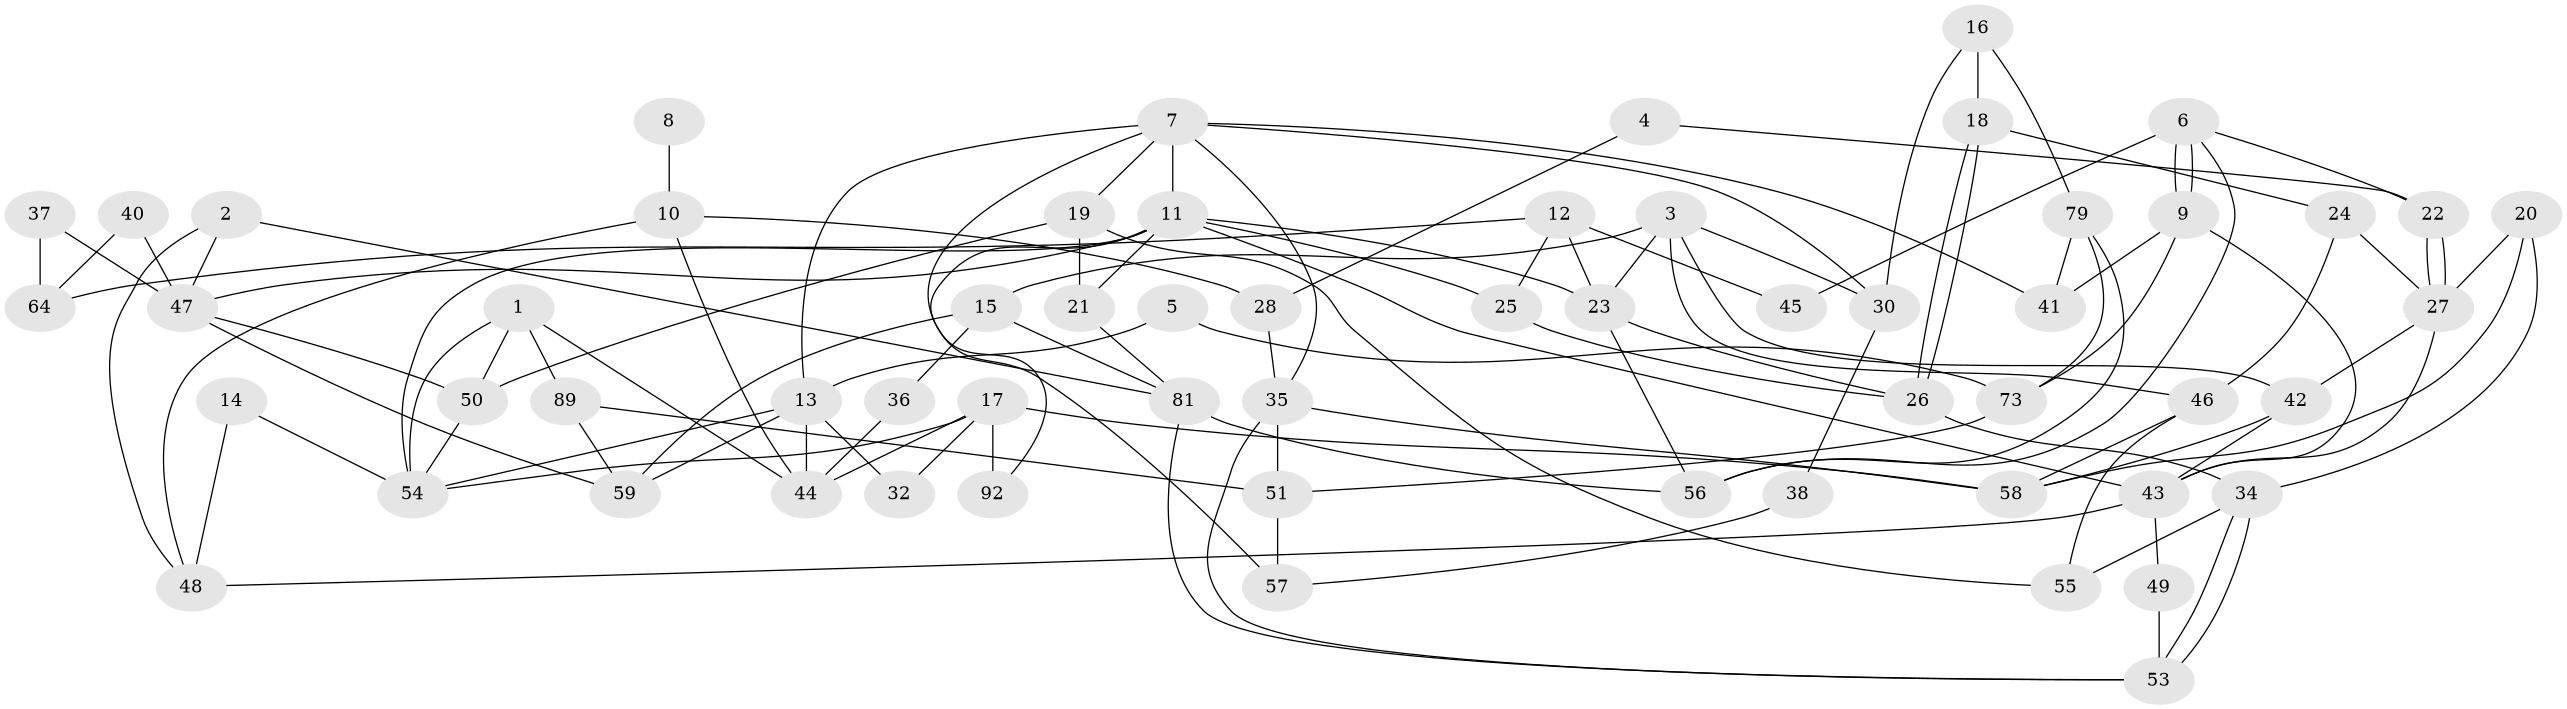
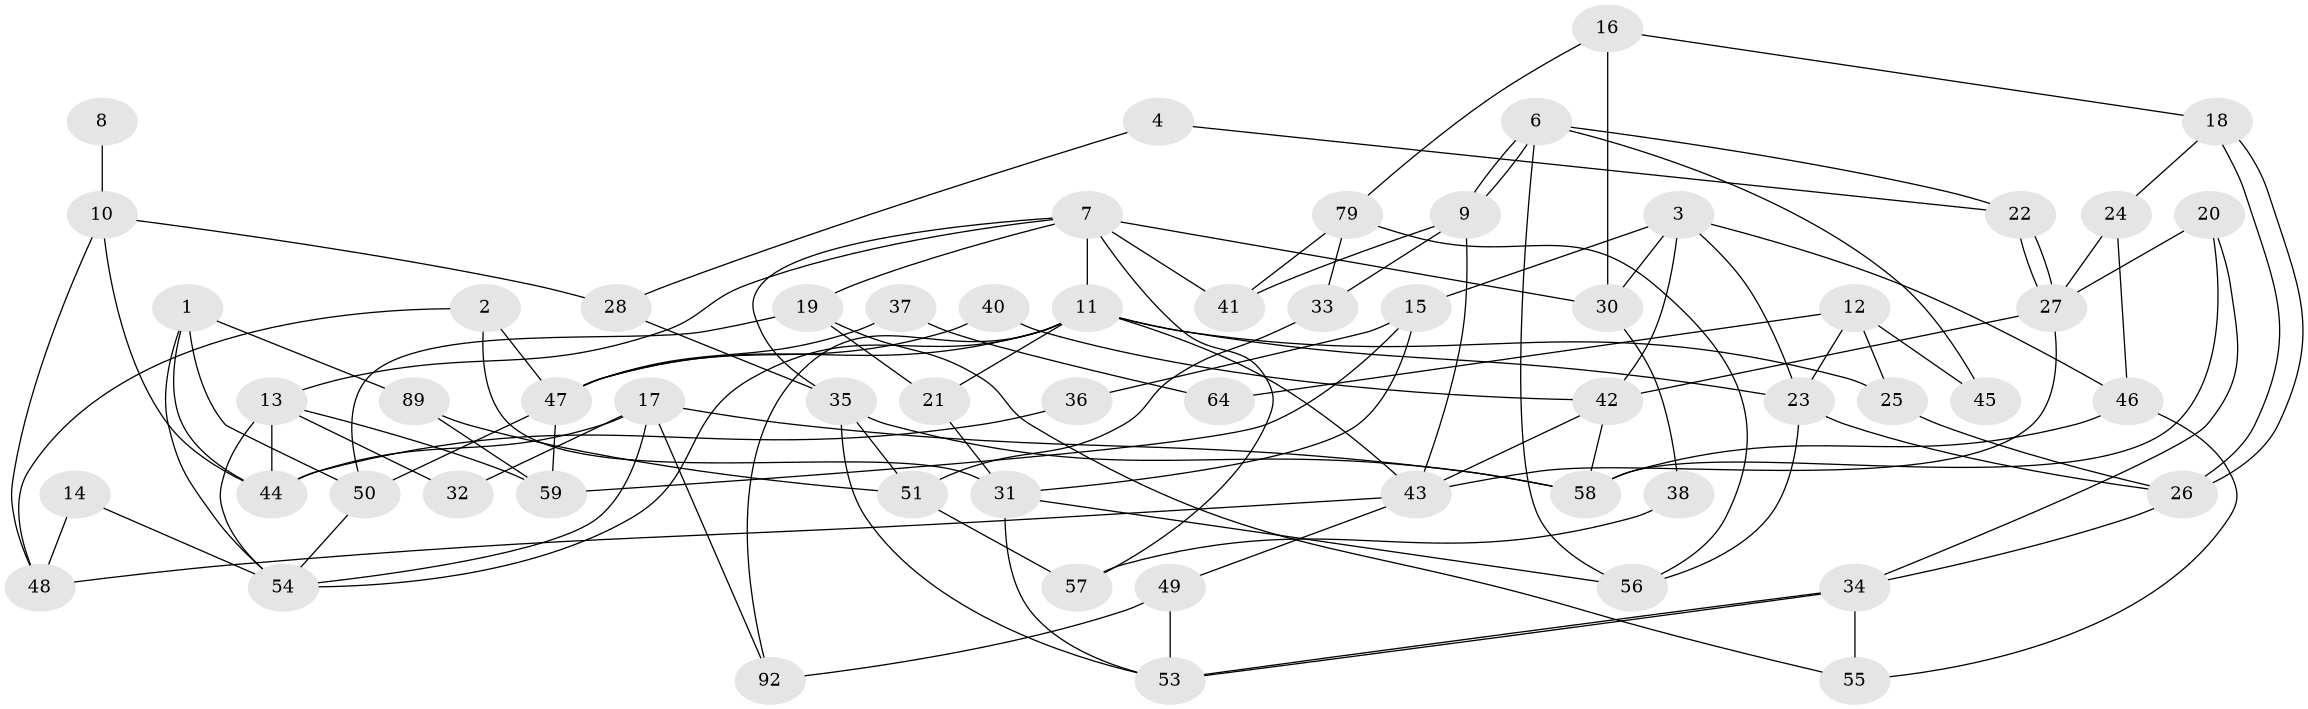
(87, 261) -> (1294, 380)
(1173, 308) -> none
(1184, 401) -> (1006, 494)
(2012, 401) -> (1323, 308)
none -> (976, 648)
